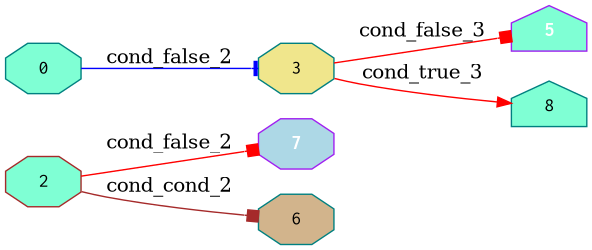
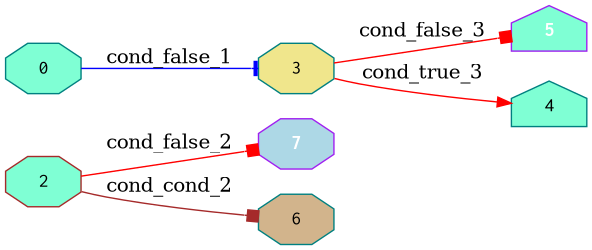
(170, 58) -> (170, 58)
(549, 106) -> (549, 106)
